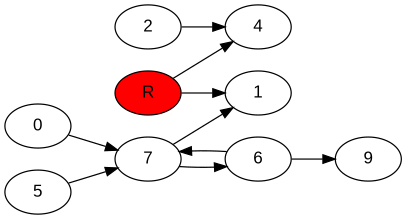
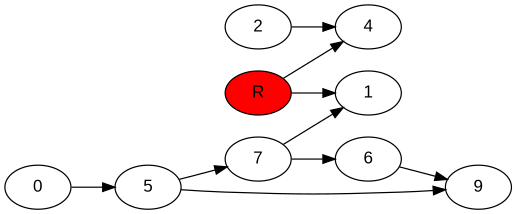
(87, 141) -> (87, 187)
(209, 151) -> none
none -> (307, 194)
